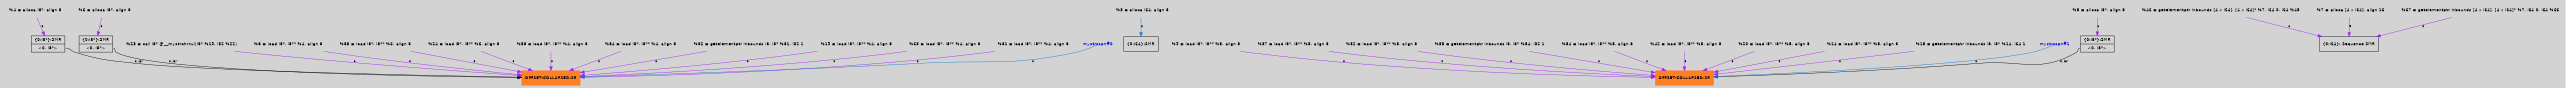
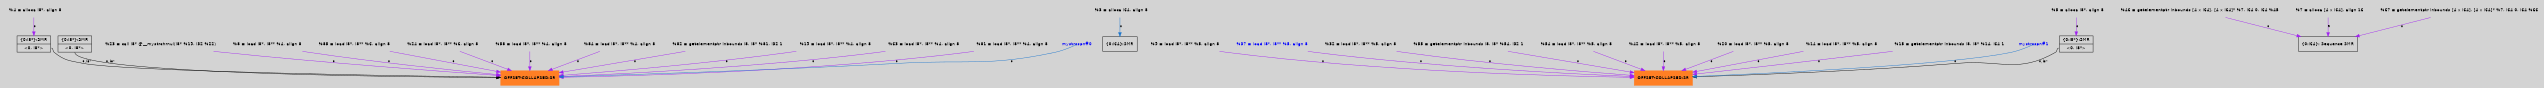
(103, 10) -> none
(1292, 44) -> (1271, 44)
